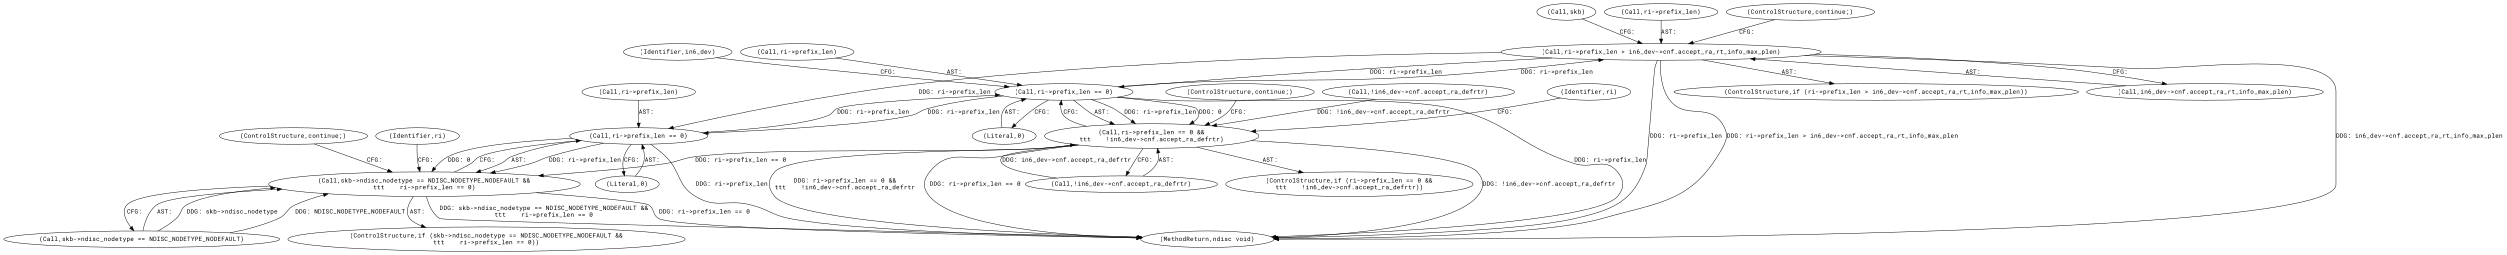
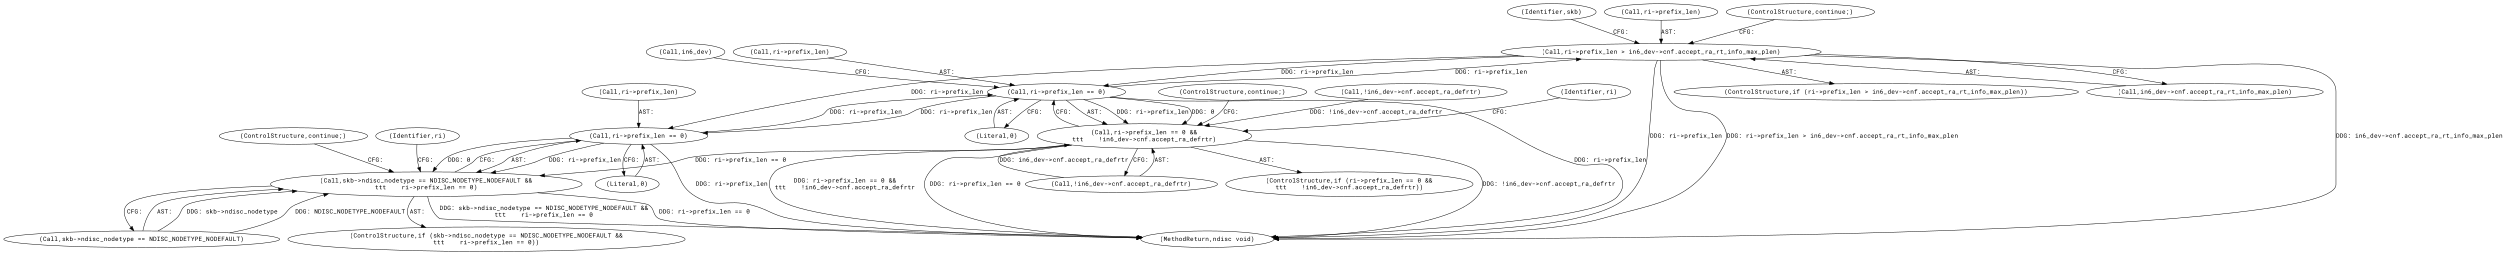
(1566, 12) -> (1552, 12)
(678, 52) -> (686, 52)
